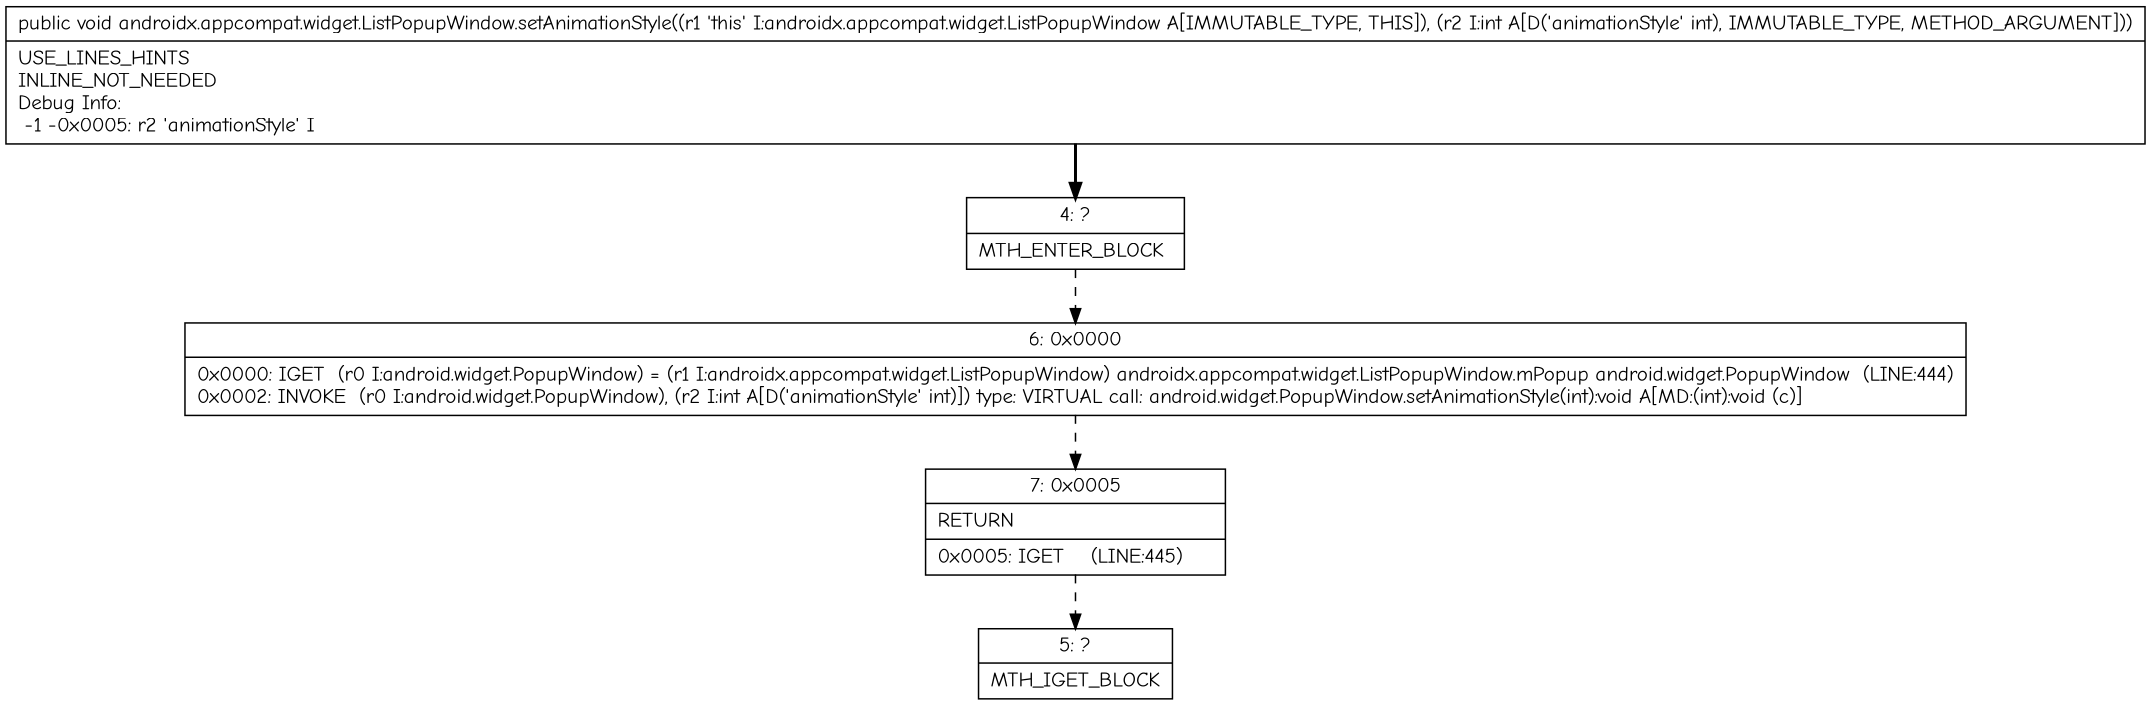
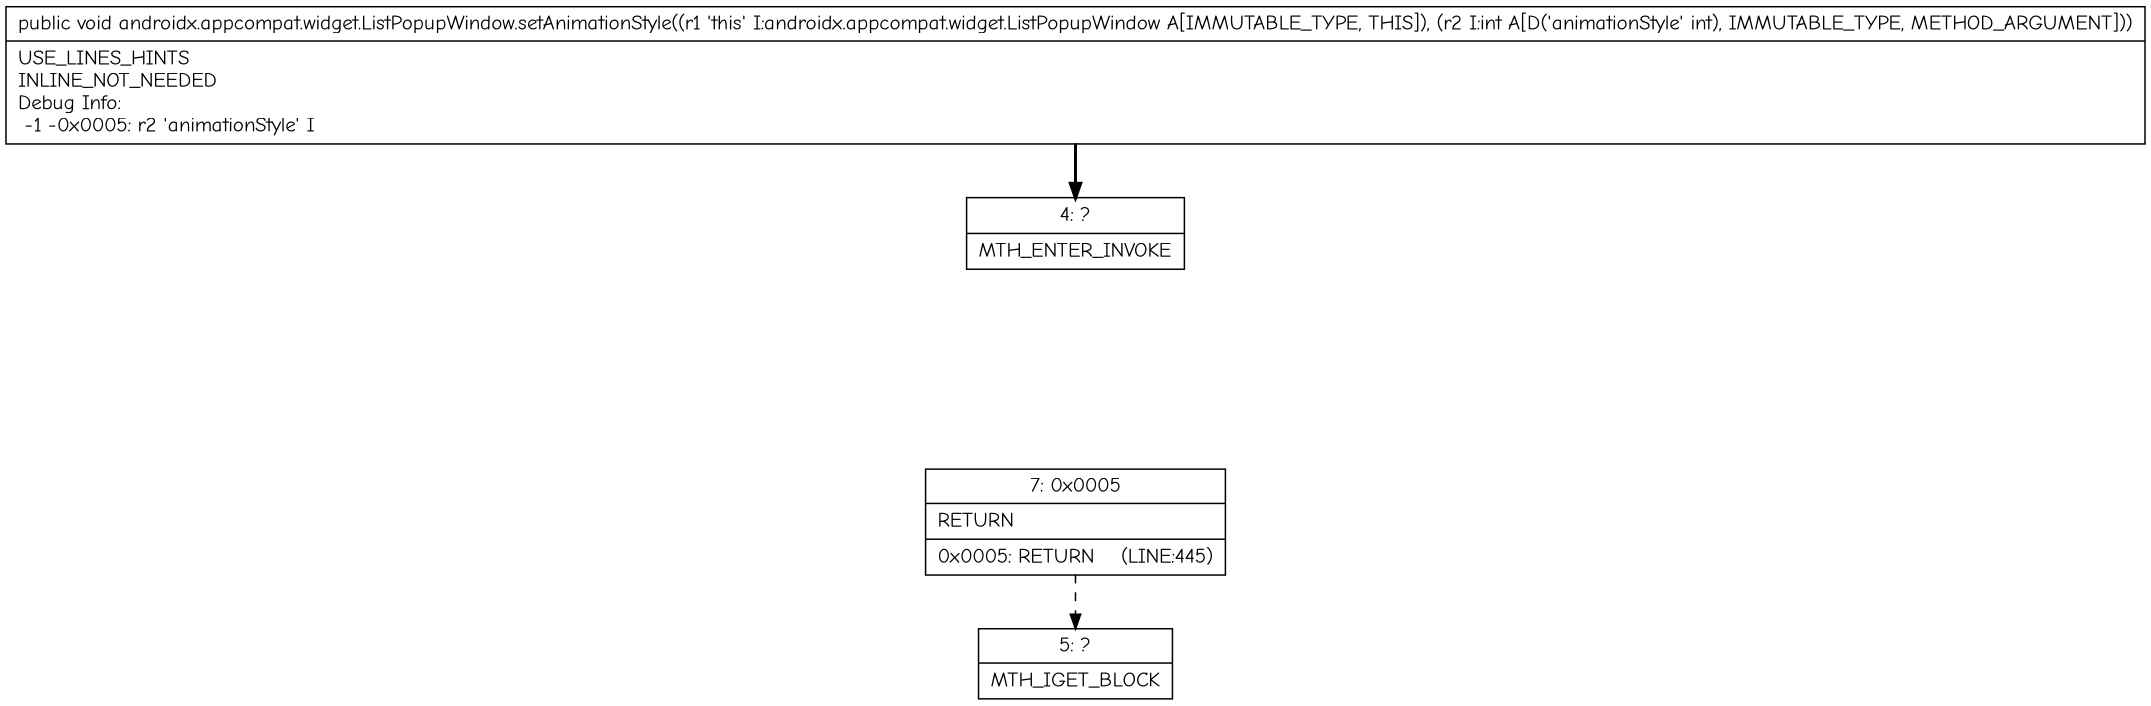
(1071, 251) -> (1075, 251)
(1075, 369) -> none
(1061, 556) -> (1075, 556)
